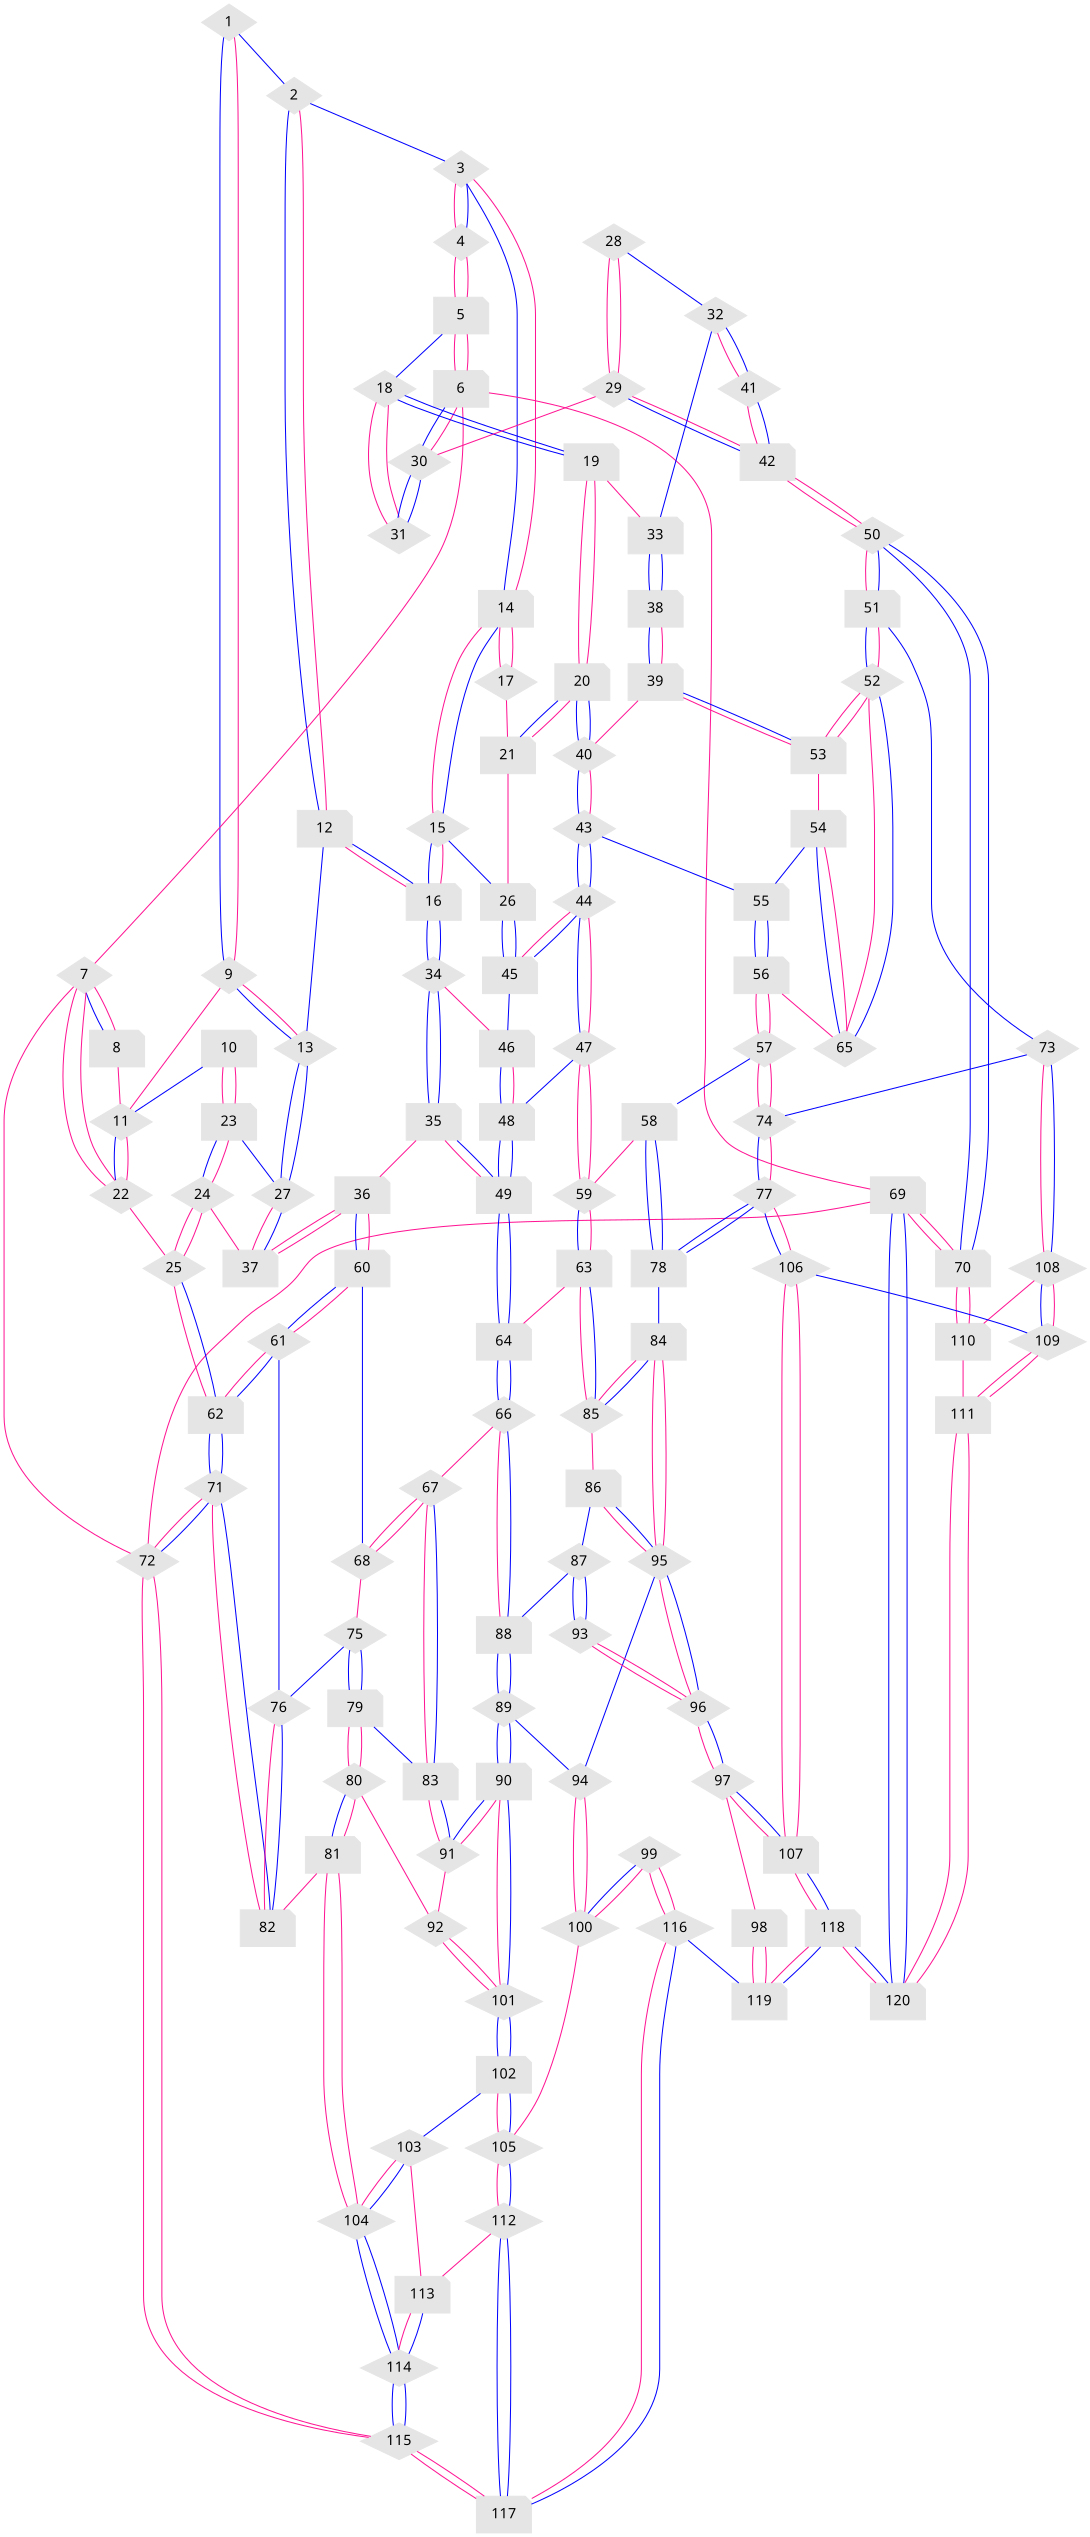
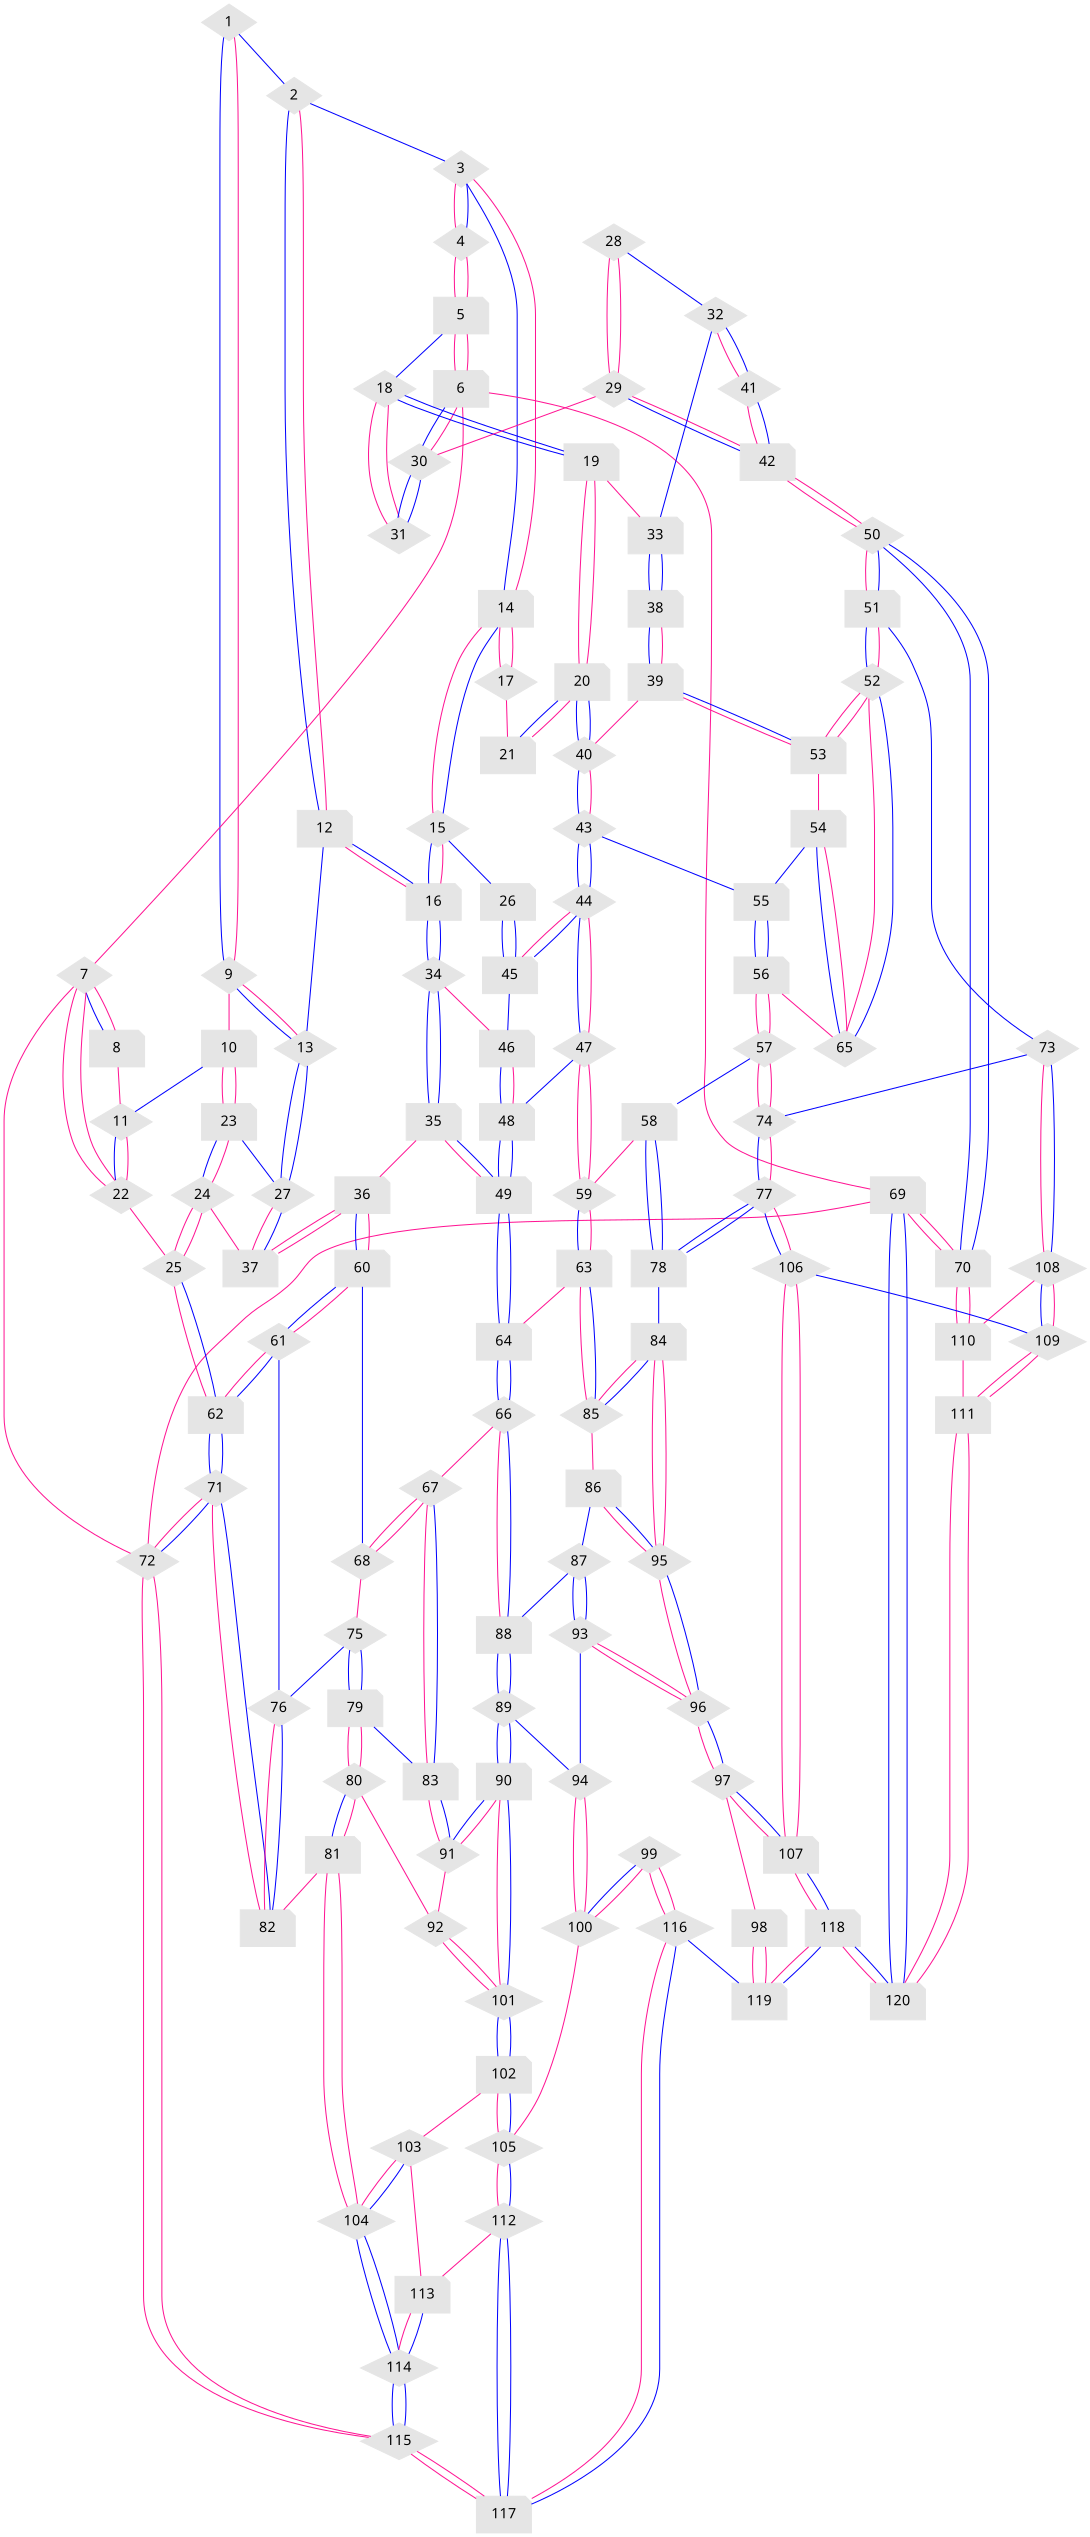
(508, 829) -> none
(175, 1048) -> (229, 1012)
(620, 1672) -> (580, 1708)
(452, 2115) -> (452, 2115)
